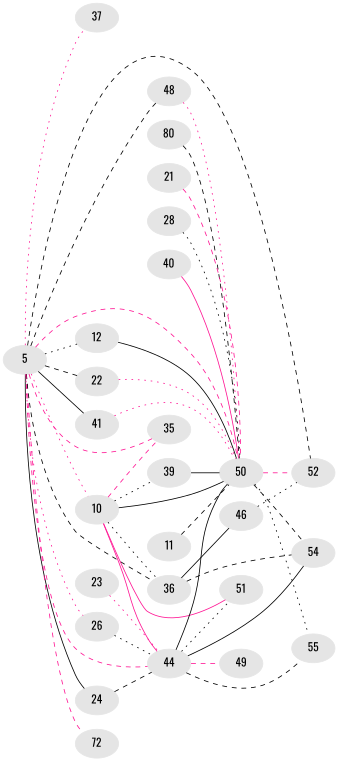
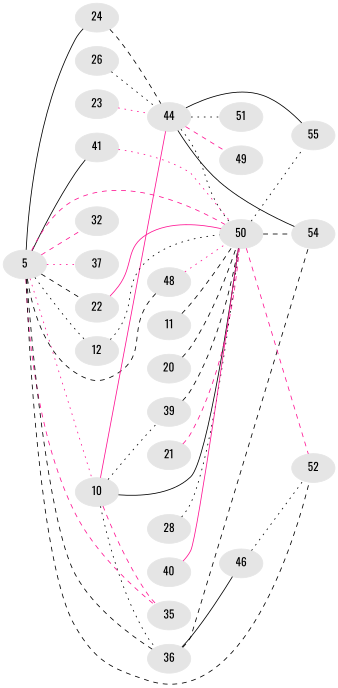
(169, 135) -> (169, 369)
(195, 382) -> (146, 262)
(193, 396) -> (155, 231)
(205, 473) -> (218, 328)
(42, 511) -> none
(200, 566) -> (205, 176)
(142, 605) -> none
(68, 637) -> none
(246, 688) -> (247, 92)
(97, 744) -> (97, 221)
